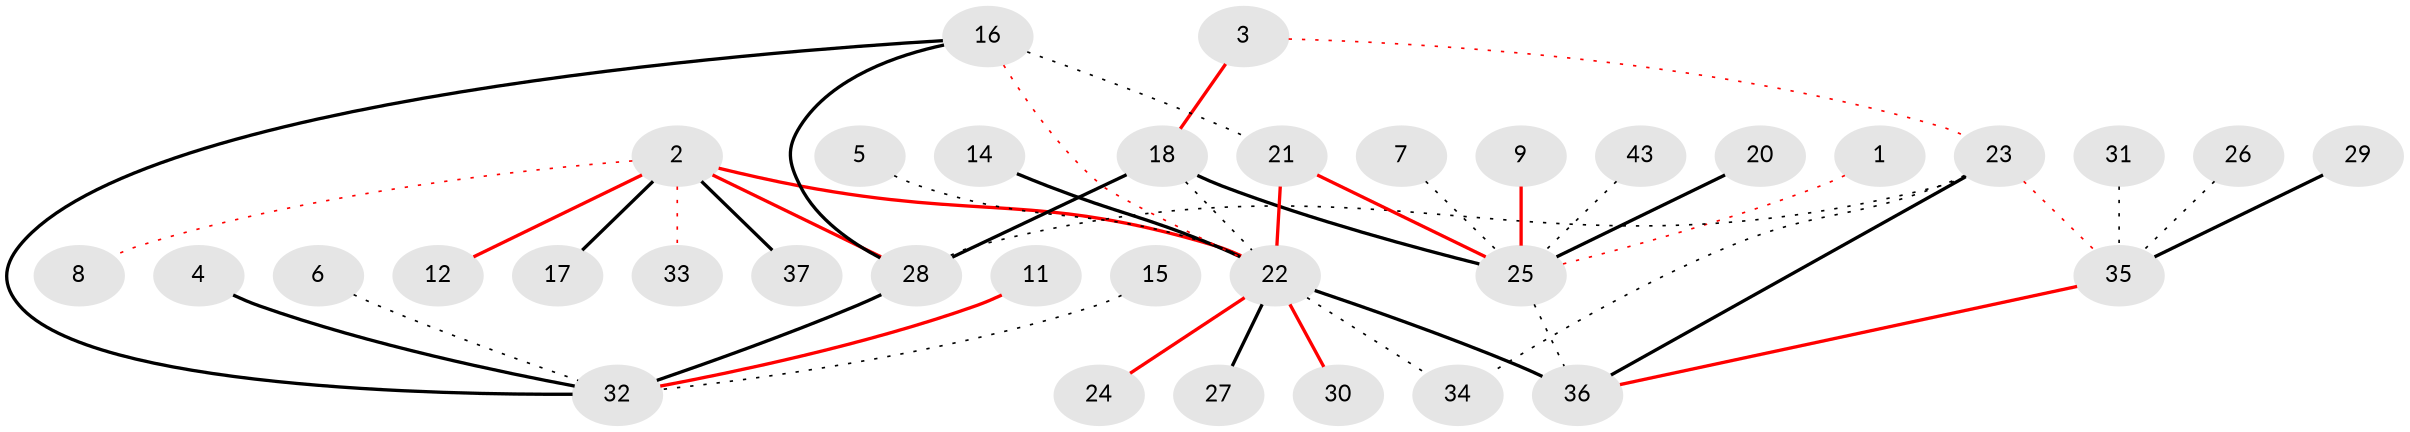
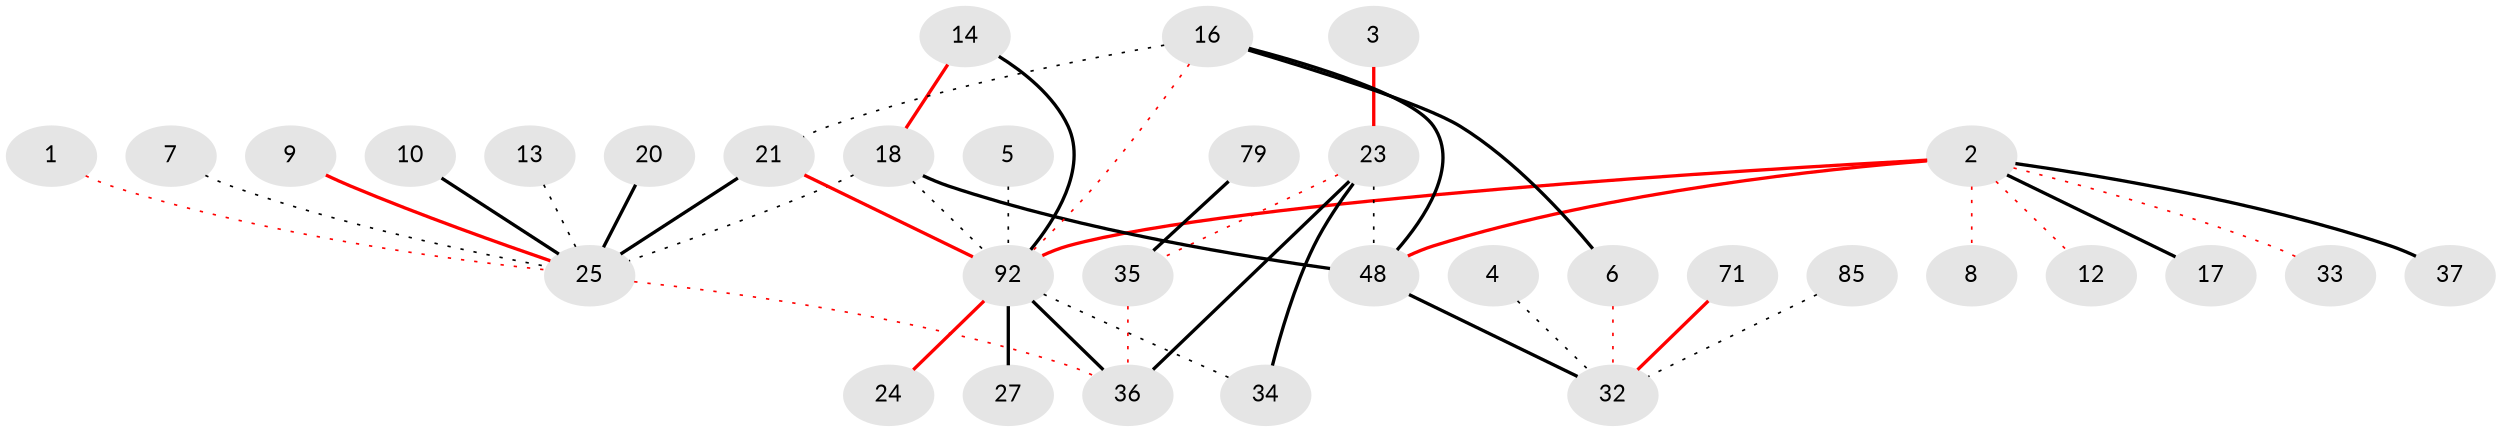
(1630, 66) -> (1374, 101)
(1203, 96) -> (935, 84)
none -> (410, 156)
(1641, 156) -> (530, 156)
(2119, 156) -> none
(2239, 156) -> none
(2358, 156) -> (1254, 156)
(159, 166) -> (1440, 116)
(558, 216) -> (2031, 216)
(1418, 224) -> (679, 216)
(1337, 225) -> (742, 220)
(1718, 251) -> (1301, 275)
(916, 276) -> (1374, 276)
(1036, 276) -> (1733, 276)
(1156, 276) -> (1852, 276)
(1275, 276) -> (1008, 276)
(1545, 328) -> (867, 316)
(1849, 336) -> (1128, 345)
(465, 340) -> (1613, 336)
(402, 348) -> (1553, 335)
(1338, 395) -> none
